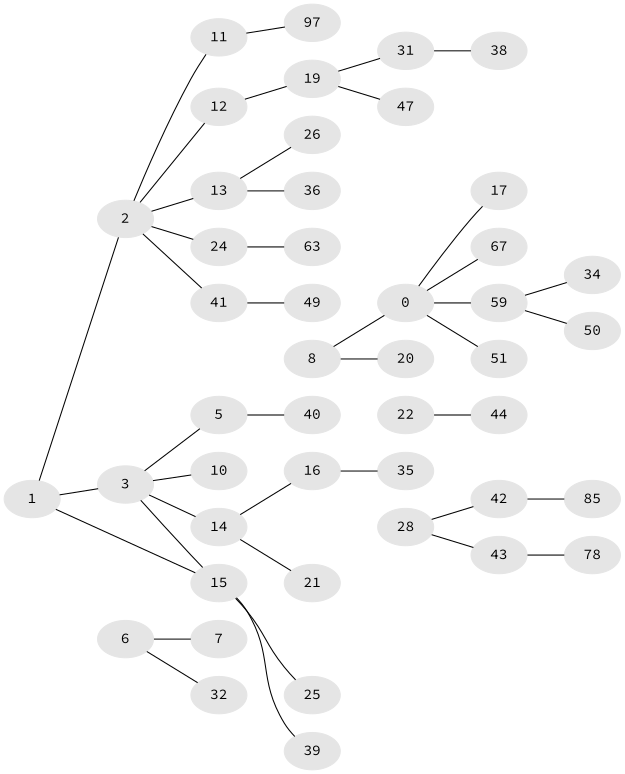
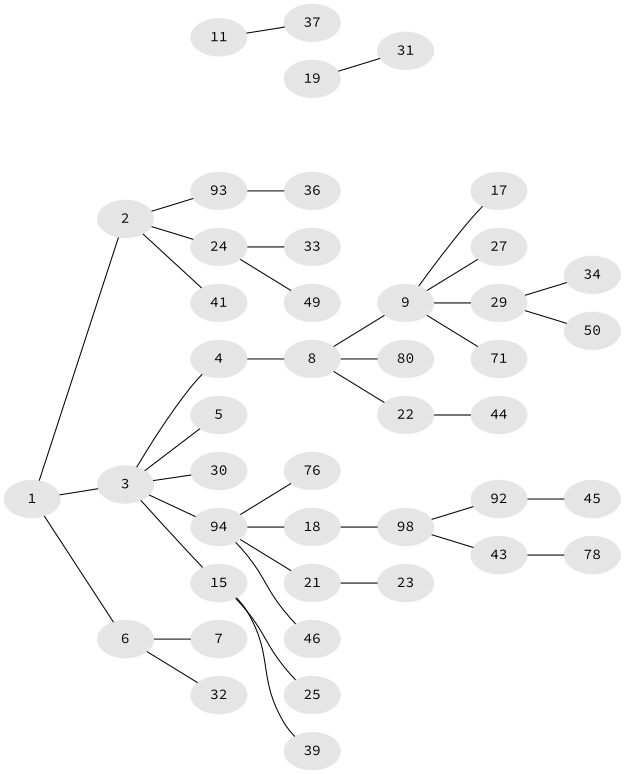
(312, 23) -> (312, 23)
(499, 51) -> none
(219, 107) -> none
(406, 107) -> none
(167, 126) -> none
(312, 135) -> none
(219, 191) -> (219, 191)
(312, 247) -> (312, 247)
(499, 247) -> (499, 247)
(266, 303) -> (266, 275)
(406, 303) -> (406, 303)
(499, 303) -> (499, 303)
none -> (219, 359)
(406, 359) -> (406, 359)
(499, 359) -> (499, 359)
none -> (359, 387)
(312, 415) -> none
(219, 471) -> (219, 471)
(312, 471) -> (312, 471)
(406, 471) -> none
(499, 499) -> (499, 499)
(592, 499) -> (592, 499)
(219, 527) -> (219, 527)
none -> (312, 527)
(406, 527) -> (406, 527)
(126, 541) -> (79, 569)
none -> (406, 583)
none -> (312, 639)
